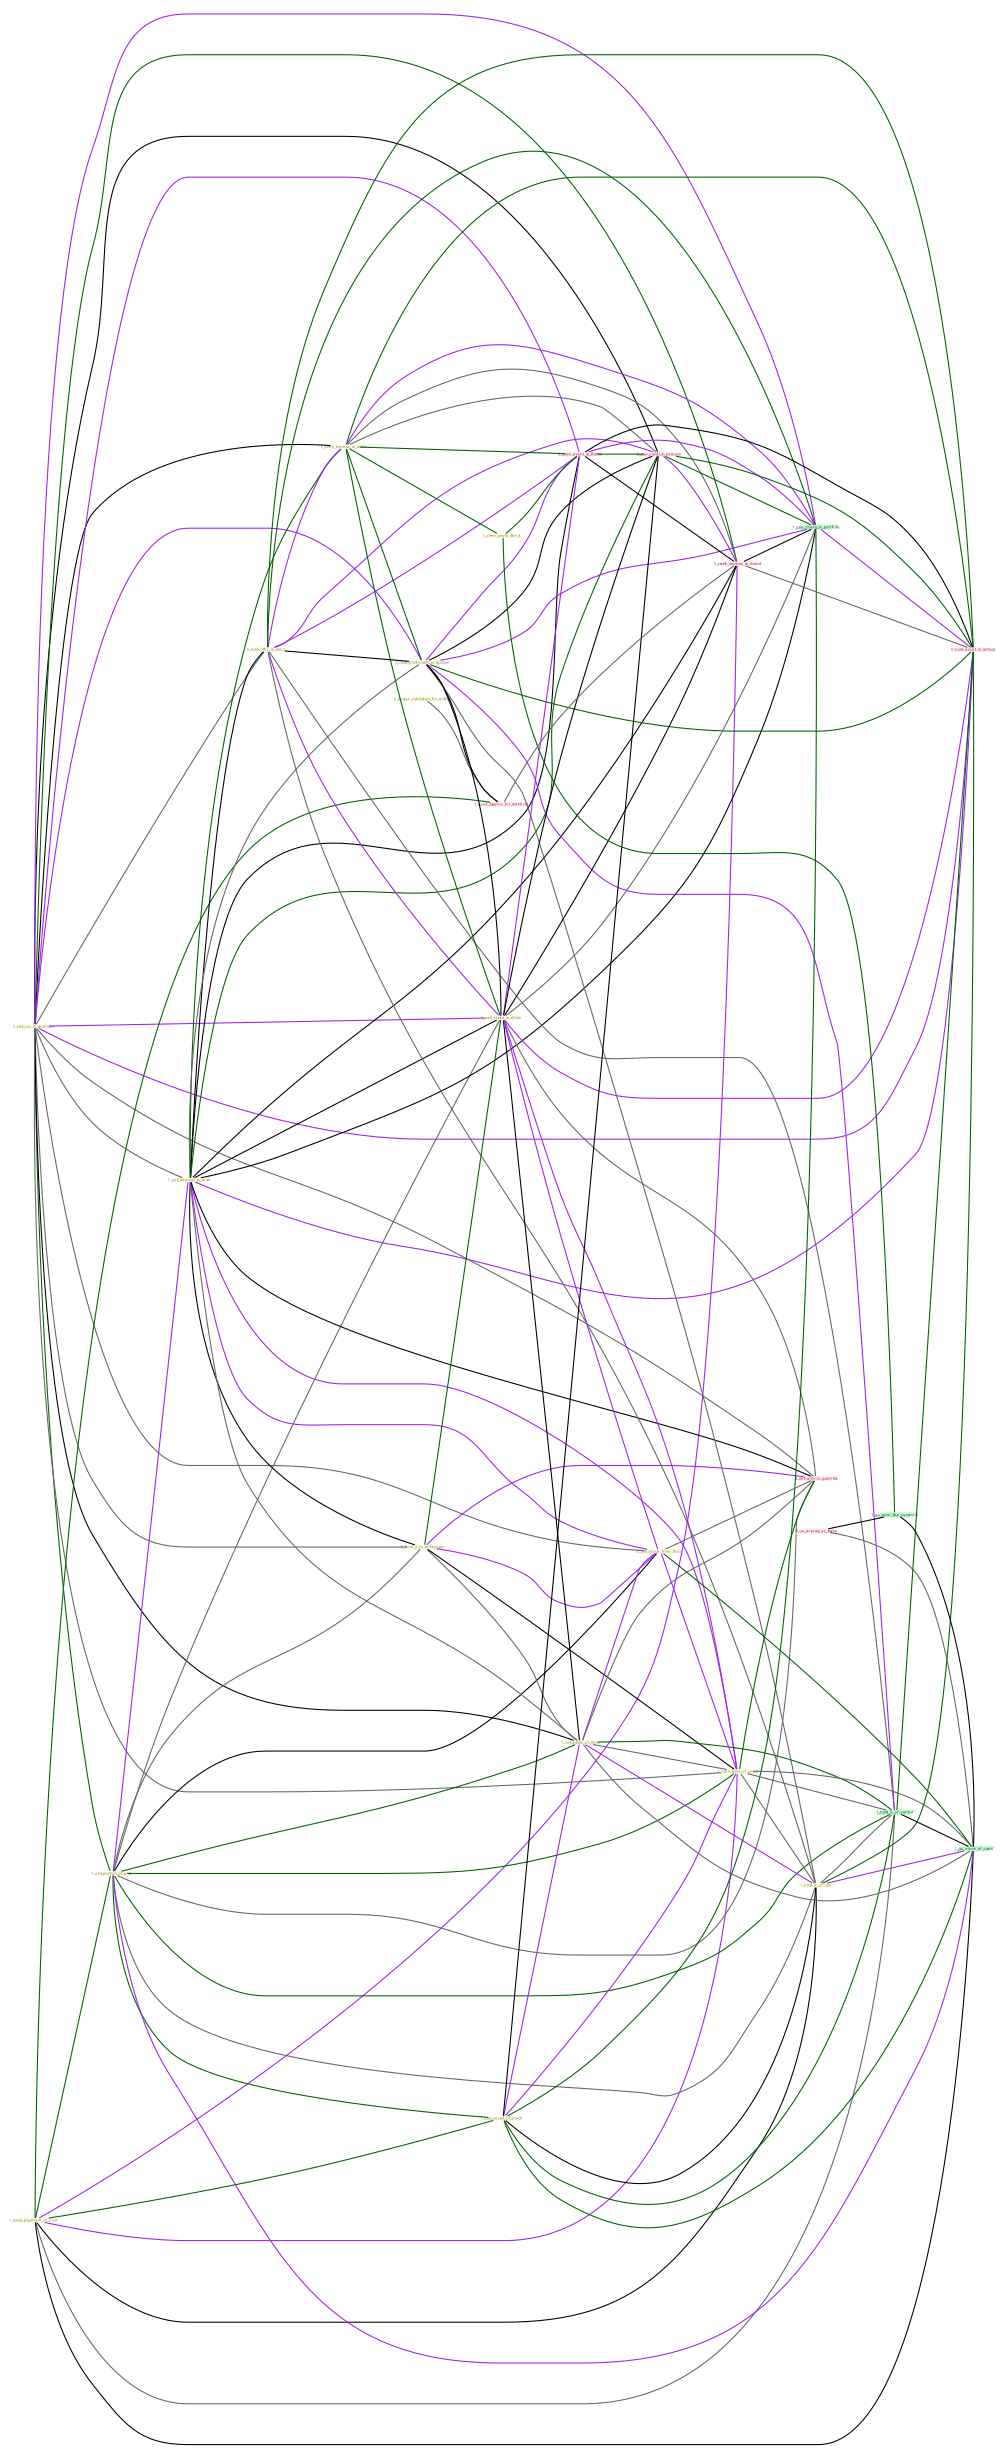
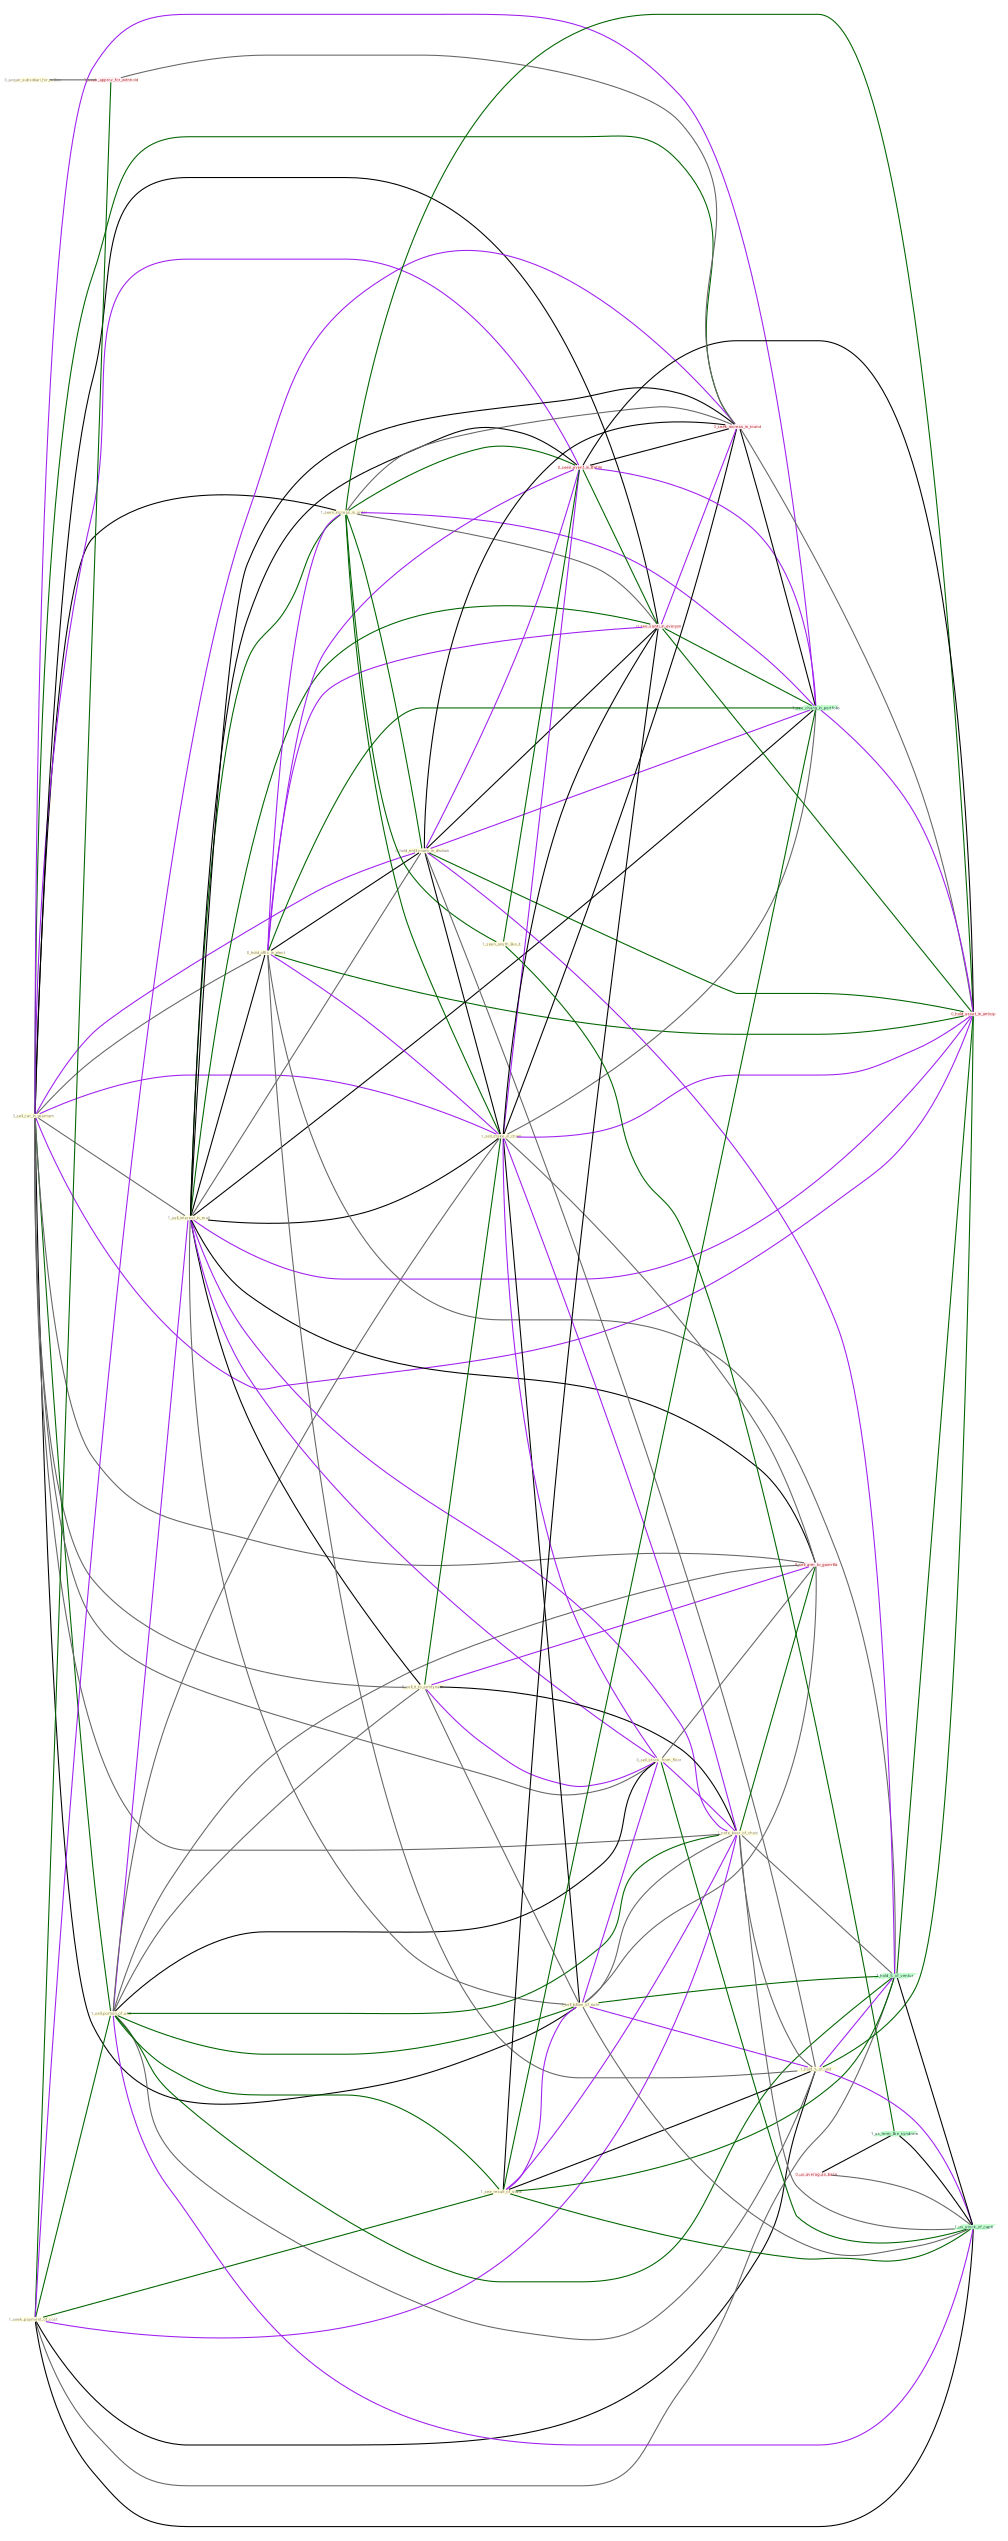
(461, 734) -> (485, 557)
(423, 1547) -> (423, 1687)
(856, 1849) -> (856, 2023)
